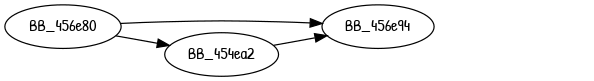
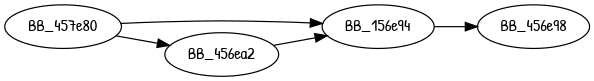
(63, 27) -> (63, 27)
(378, 27) -> (378, 27)
none -> (534, 27)
(222, 55) -> (222, 55)
